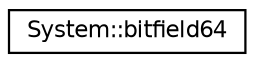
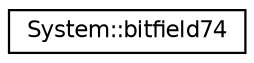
(127, 32) -> (127, 32)
